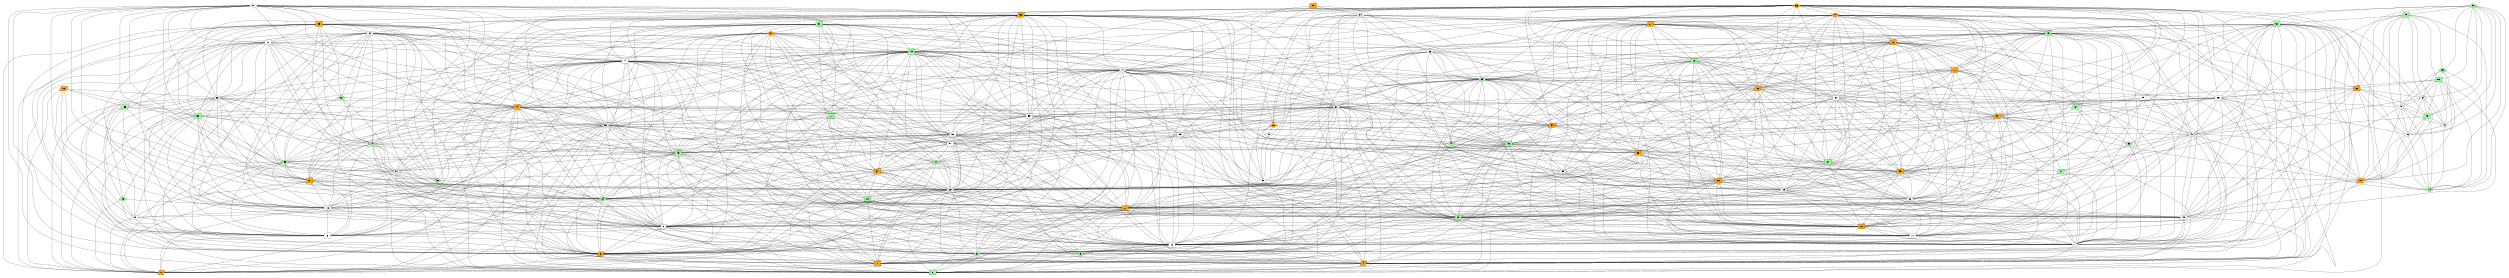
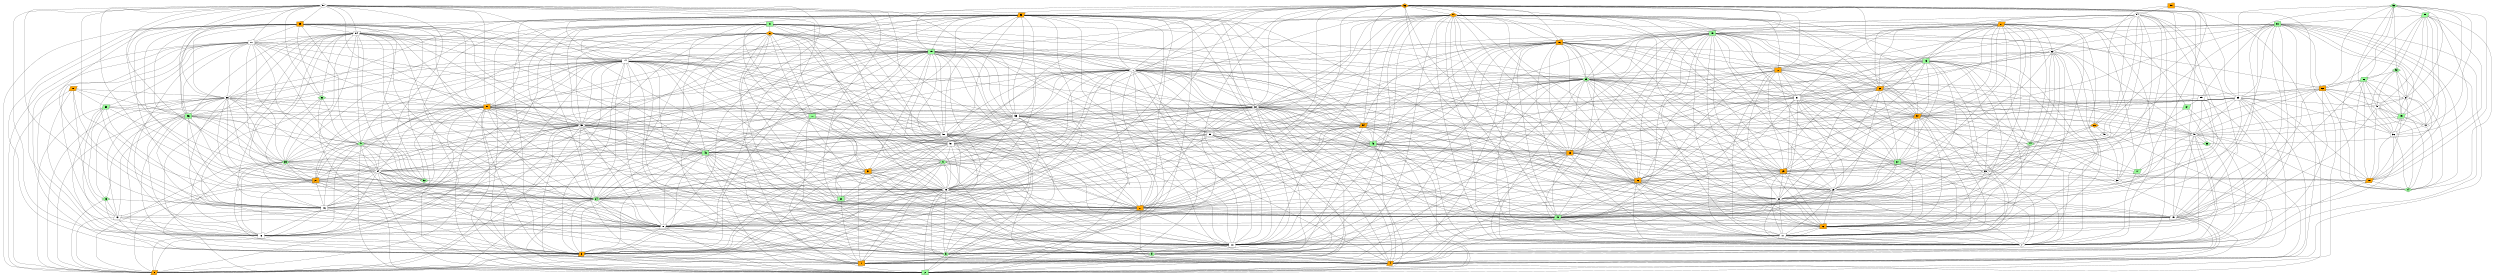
(1321, 12) -> none
(2408, 135) -> (2394, 135)
(1143, 249) -> none
